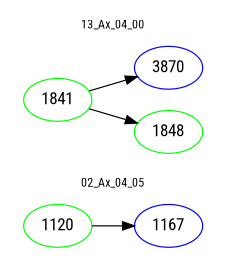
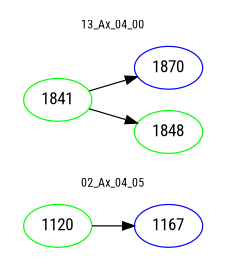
(169, 68) -> (169, 68)
